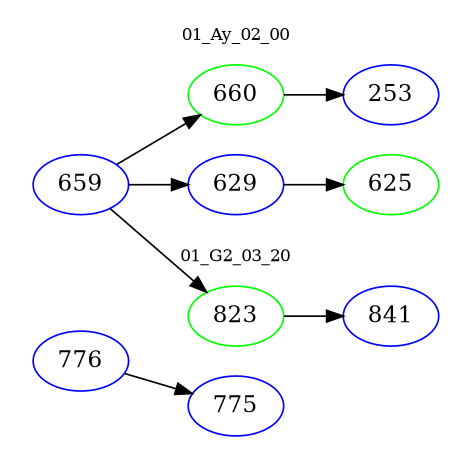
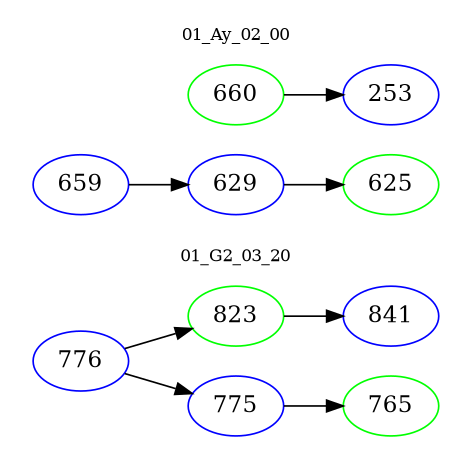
(151, 144) -> none
(160, 252) -> (150, 341)
none -> (391, 406)
